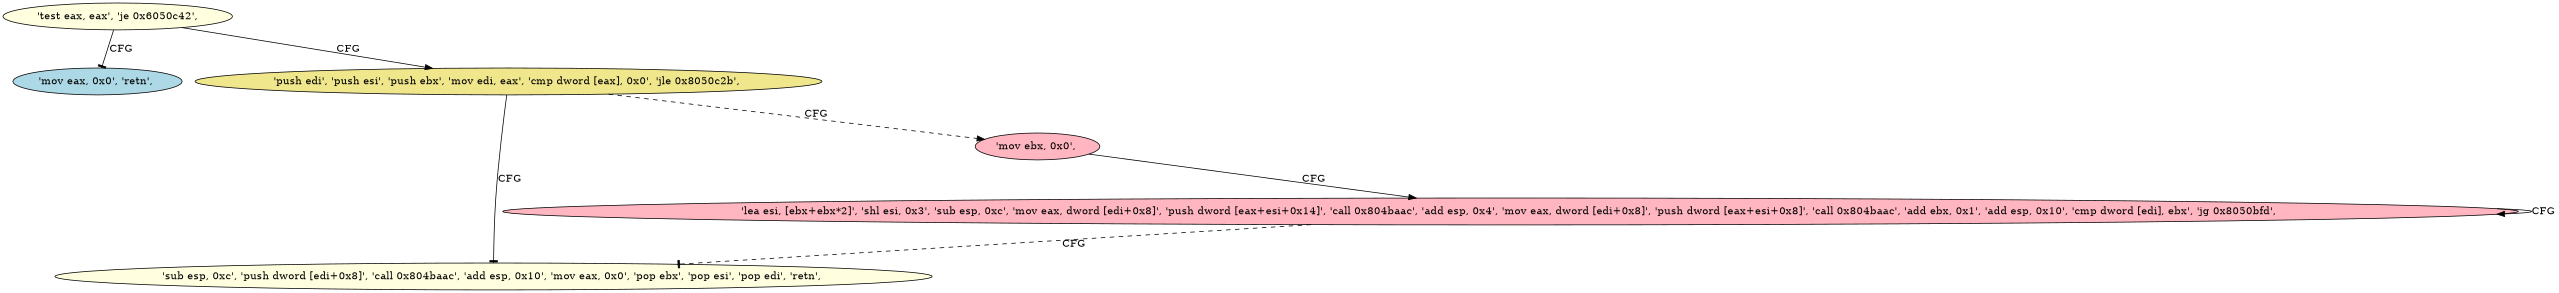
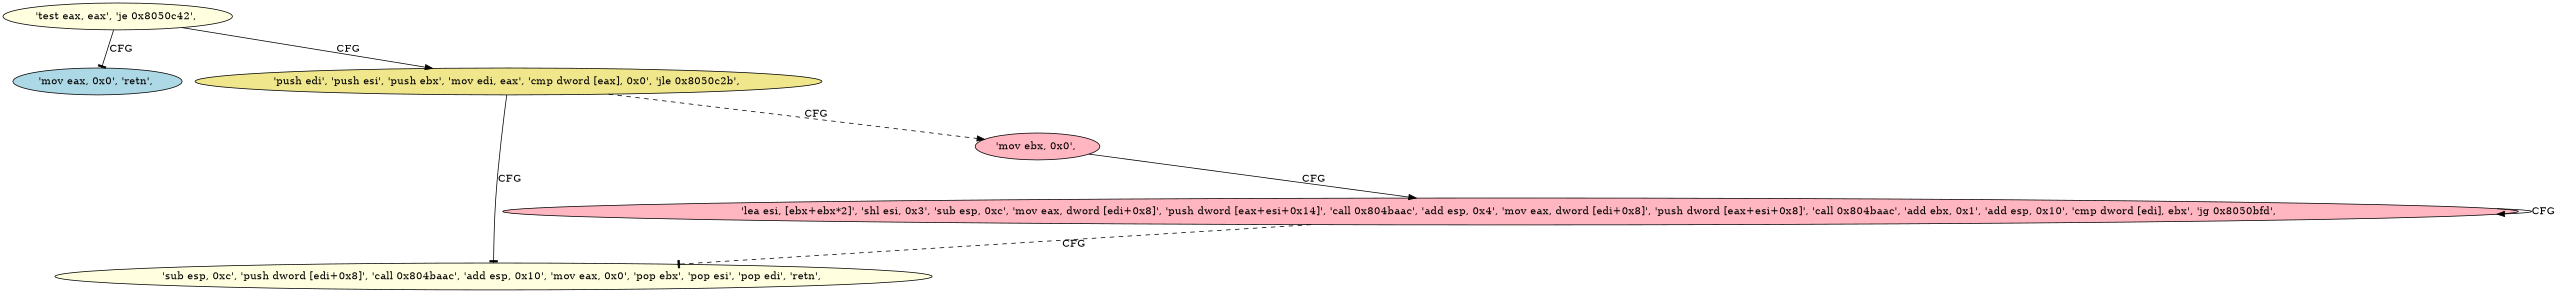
(118, 16) -> (118, 16)
